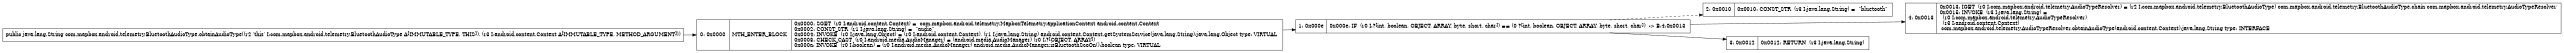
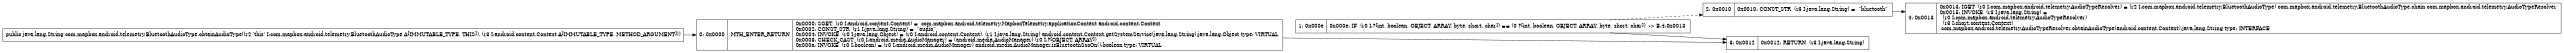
(1796, 23) -> (1897, 12)
(1980, 23) -> (1977, 23)
(1287, 30) -> (1503, 40)
(760, 35) -> (760, 35)
